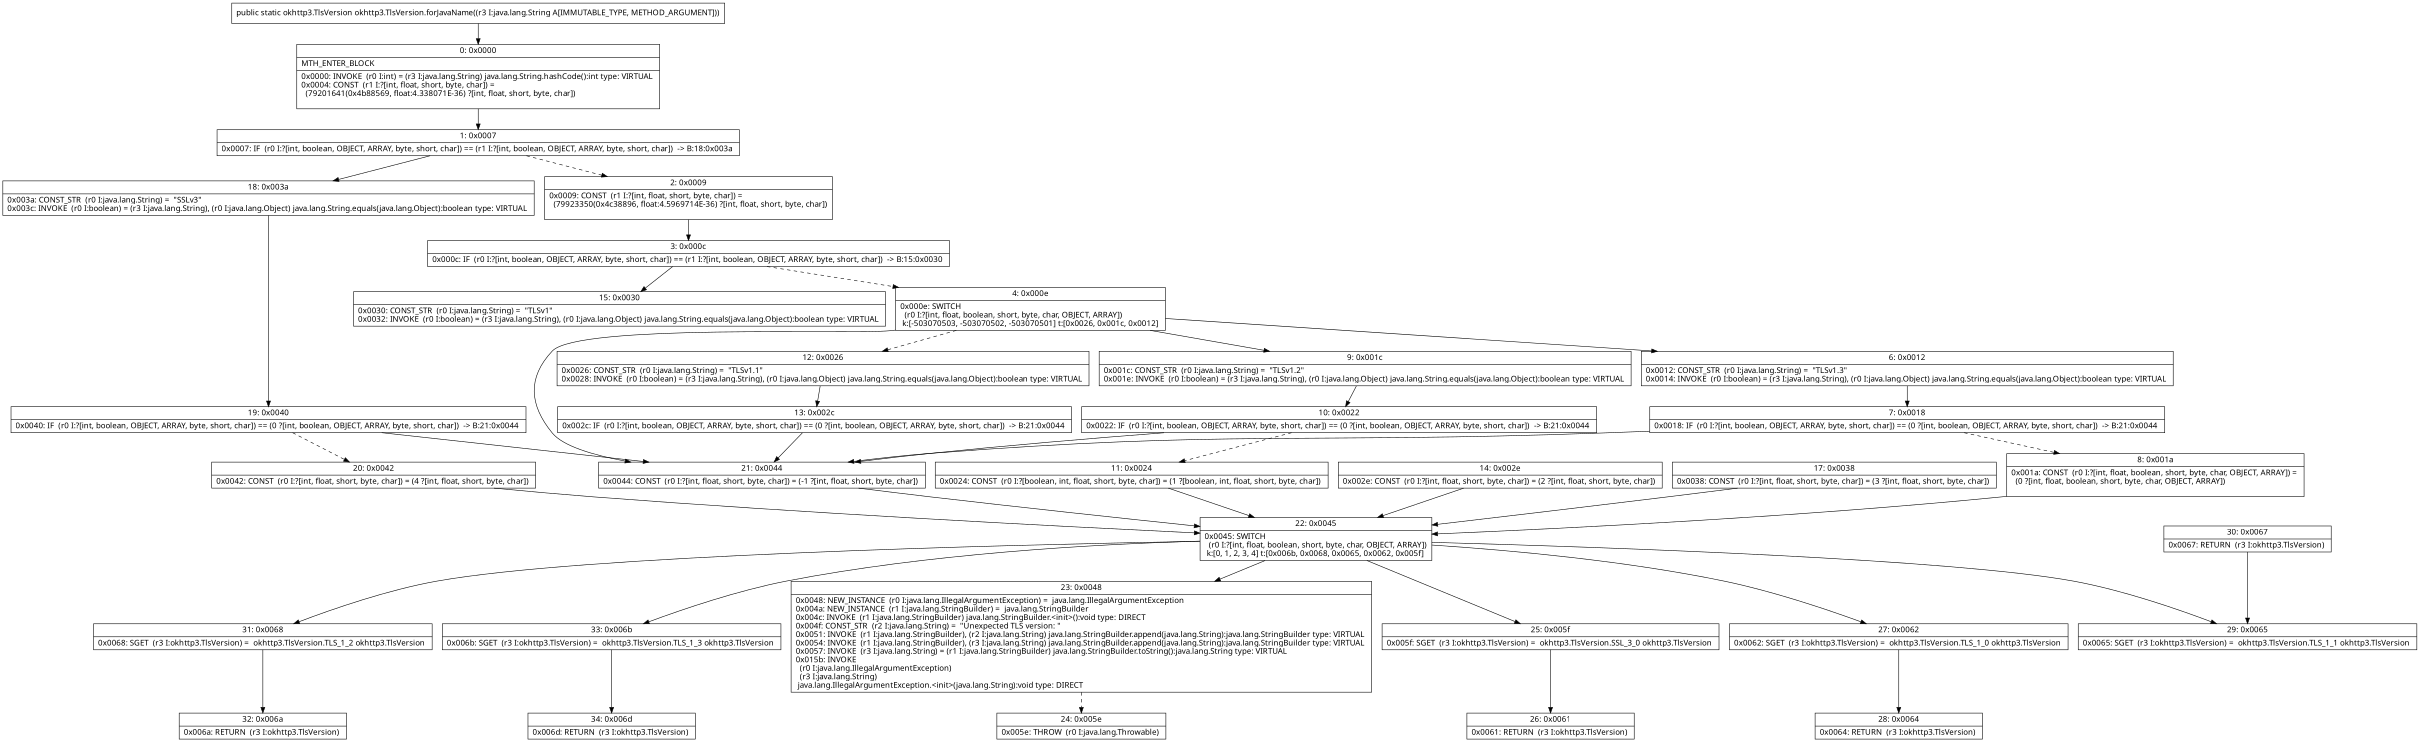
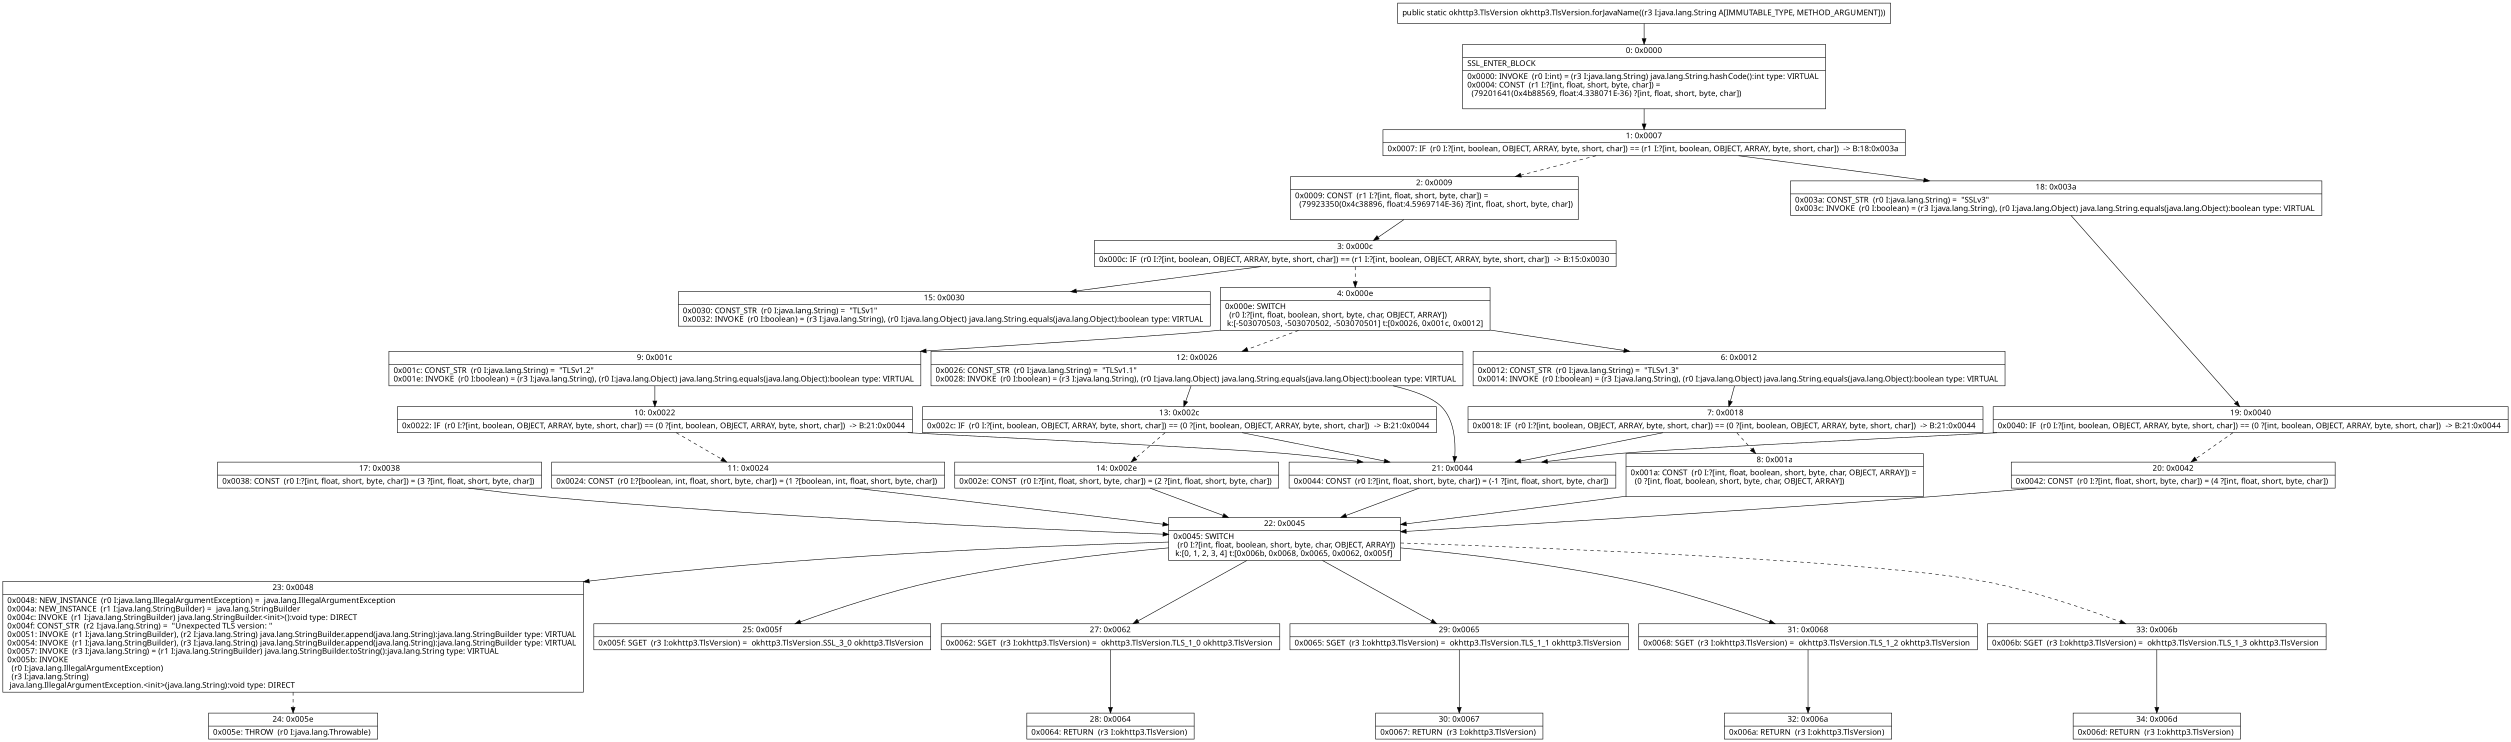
(338, 64) -> (1502, 64)
(638, 335) -> (1441, 407)
none -> (1147, 449)
(921, 561) -> (1764, 560)
(2248, 585) -> (1459, 679)
(828, 660) -> (40, 660)
(1551, 726) -> none
